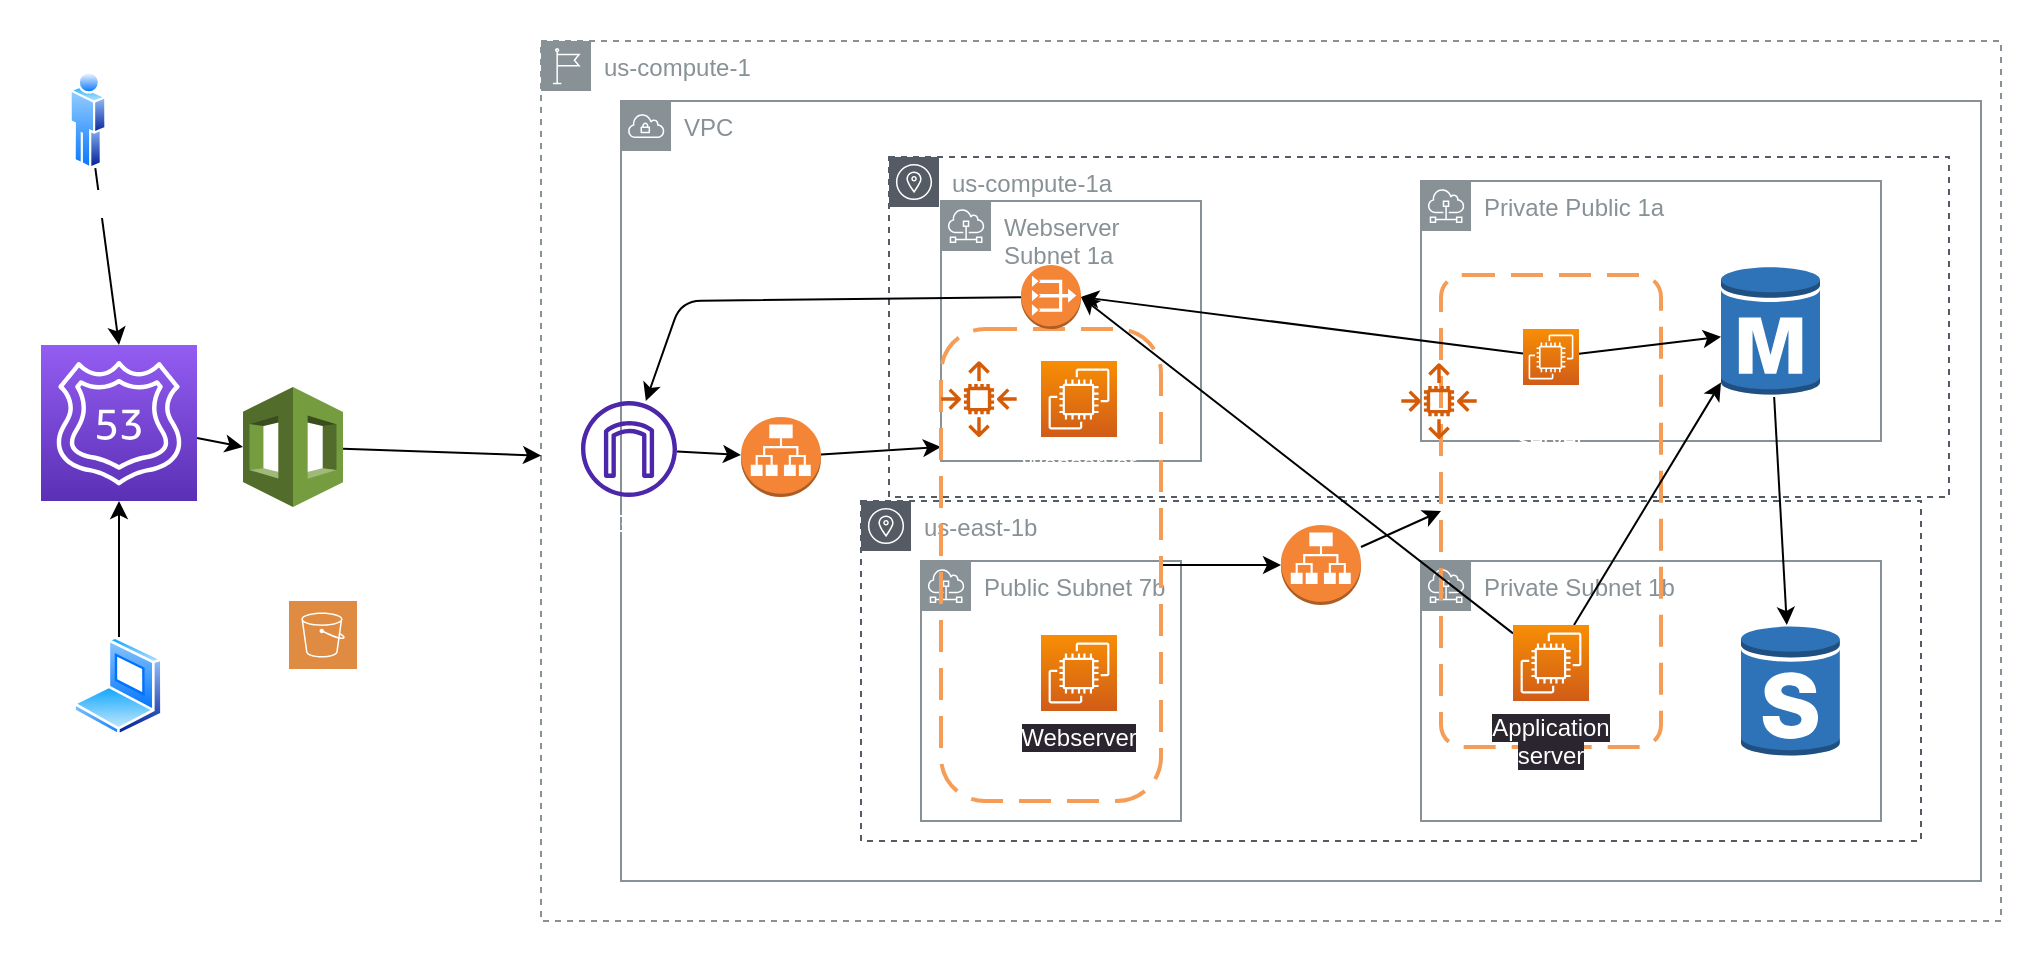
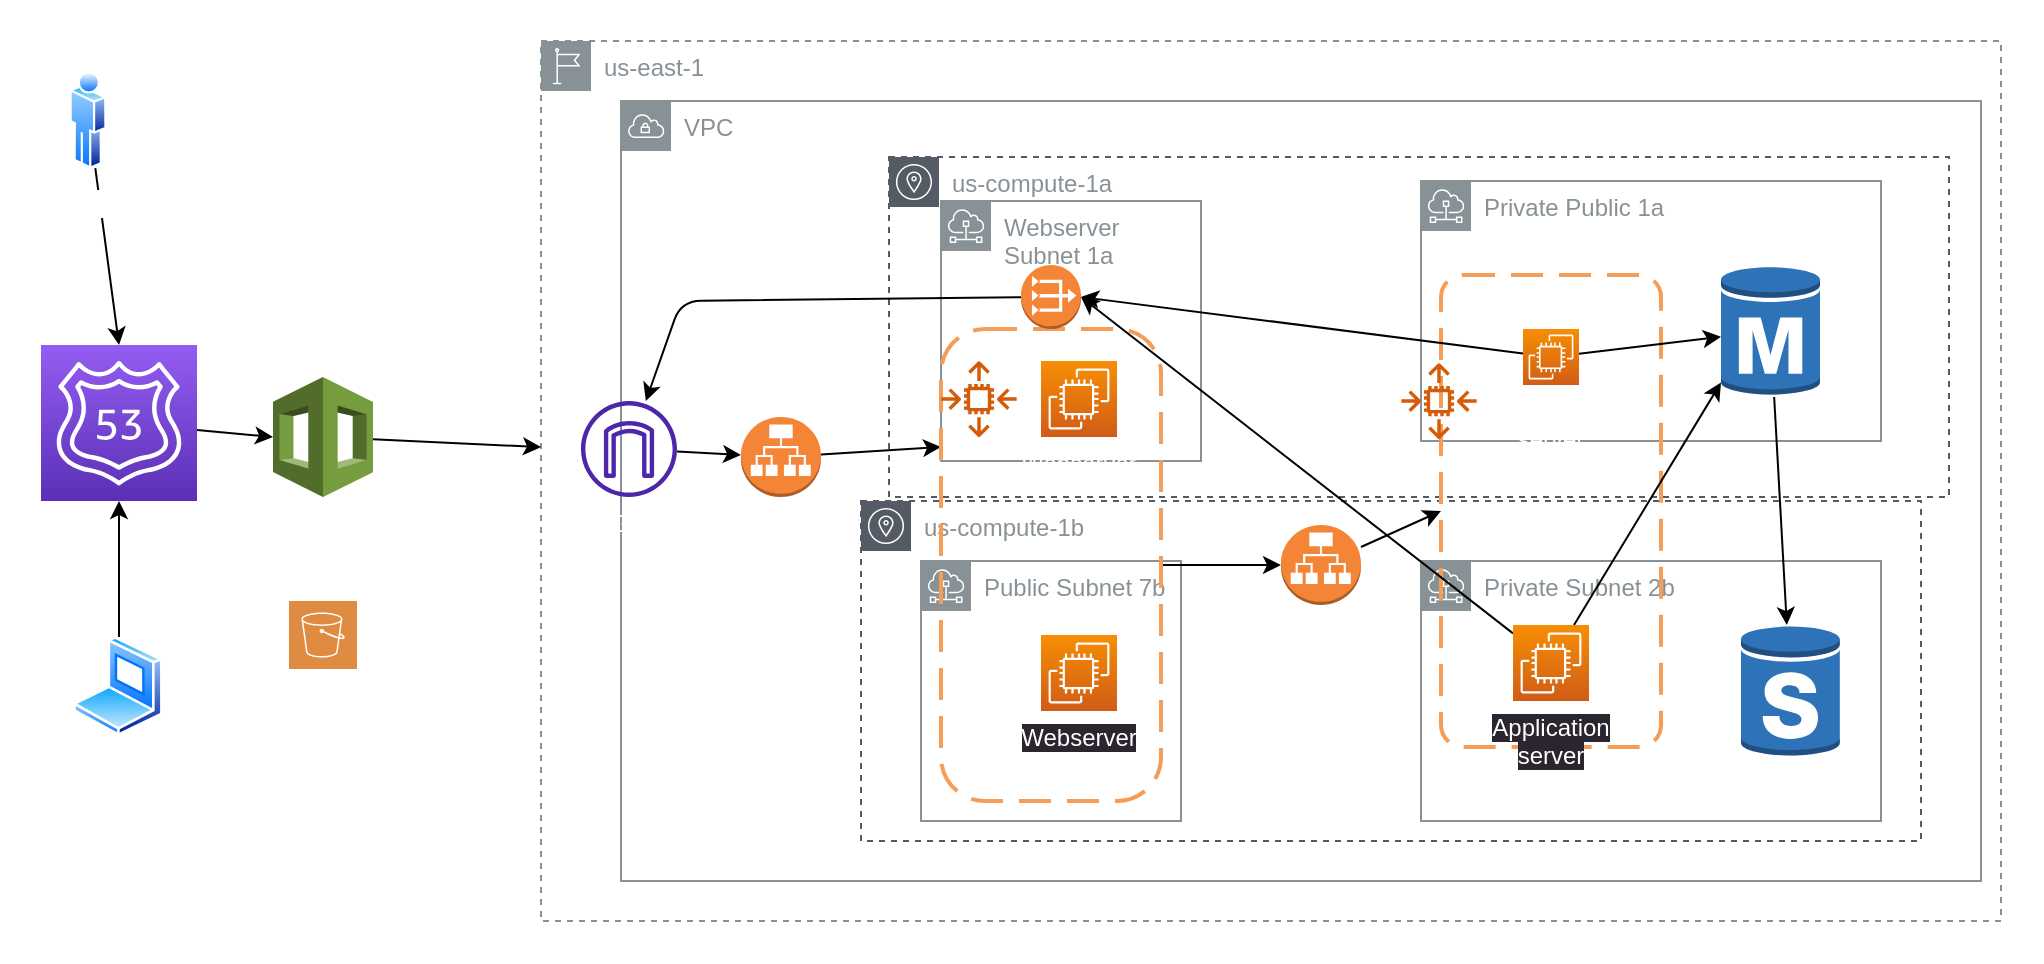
(686, 69) -> (665, 69)
(293, 447) -> (323, 437)
(992, 529) -> (1012, 529)
(1590, 589) -> (1590, 589)
